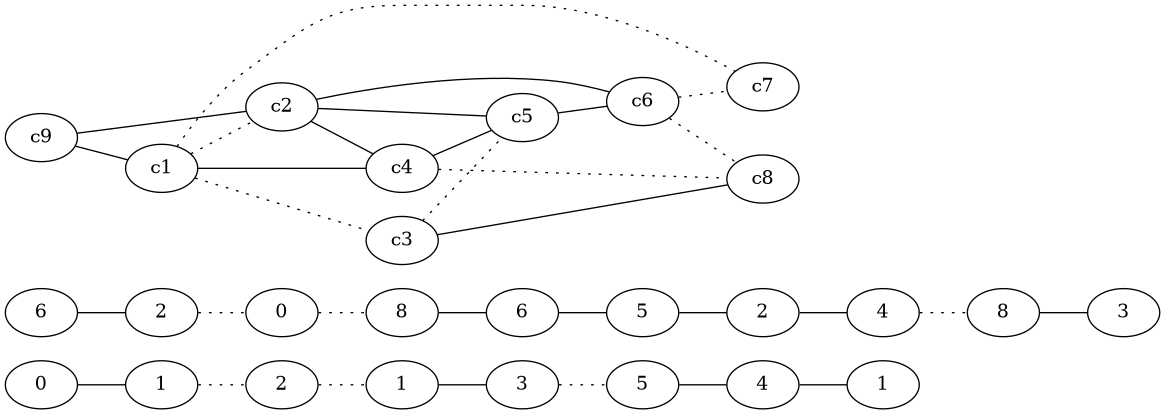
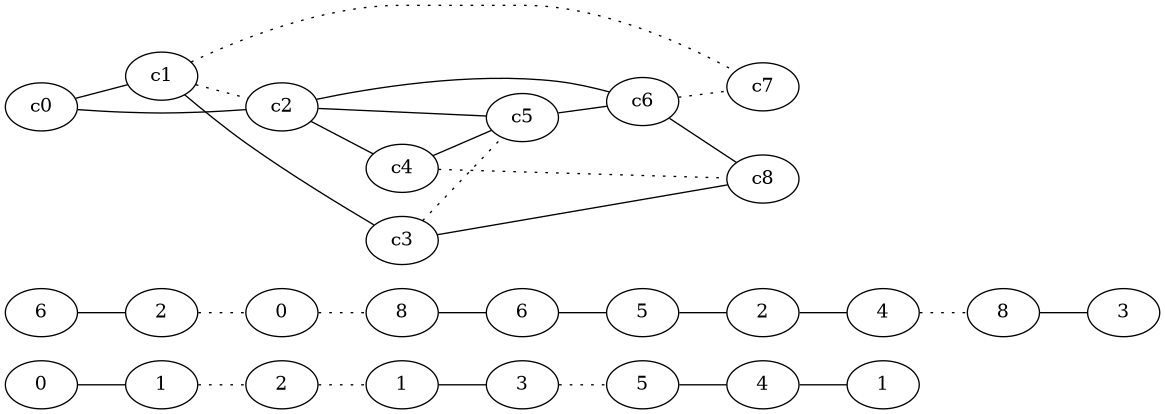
(41, 138) -> (41, 107)
(703, 140) -> (703, 140)
(282, 168) -> none
(282, 204) -> (276, 164)
